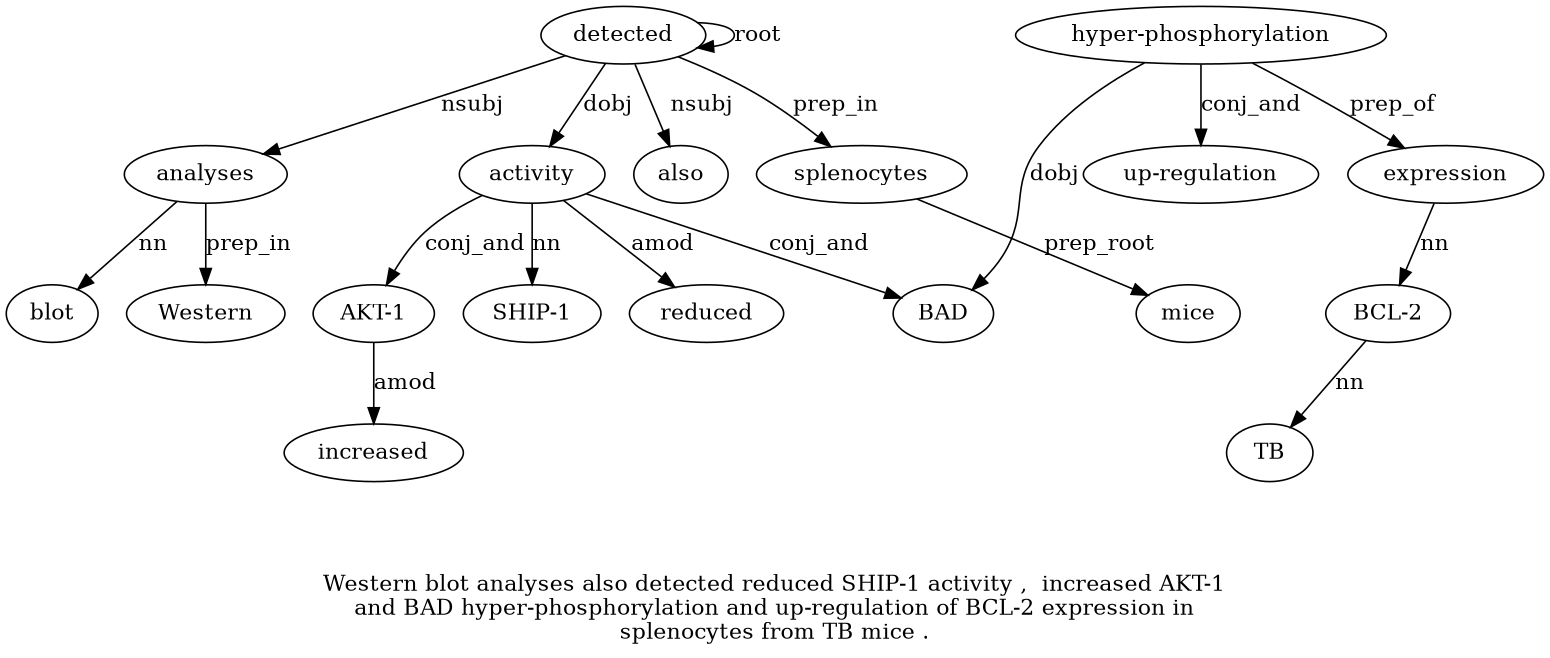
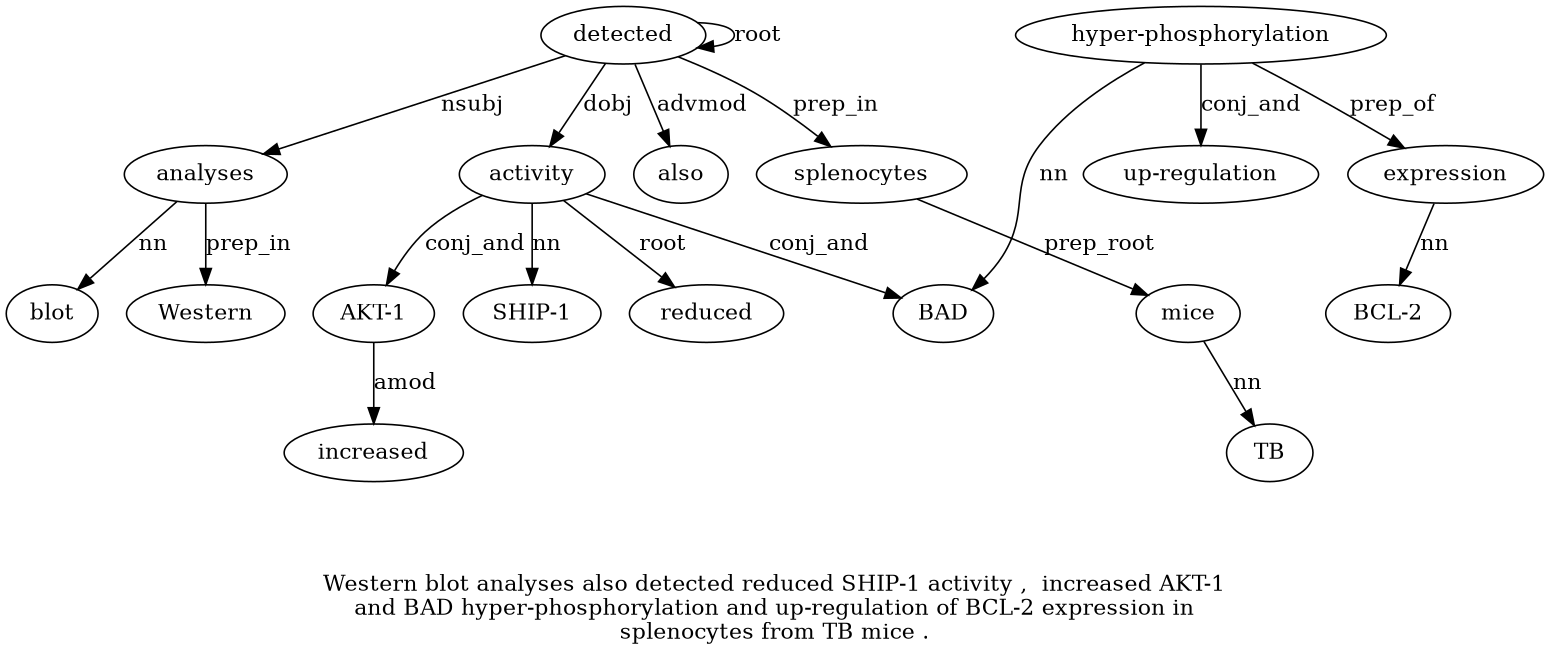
(703, 105) -> (703, 105)
(1055, 174) -> (1055, 174)
(663, 244) -> (663, 244)
(1334, 378) -> (1225, 376)
